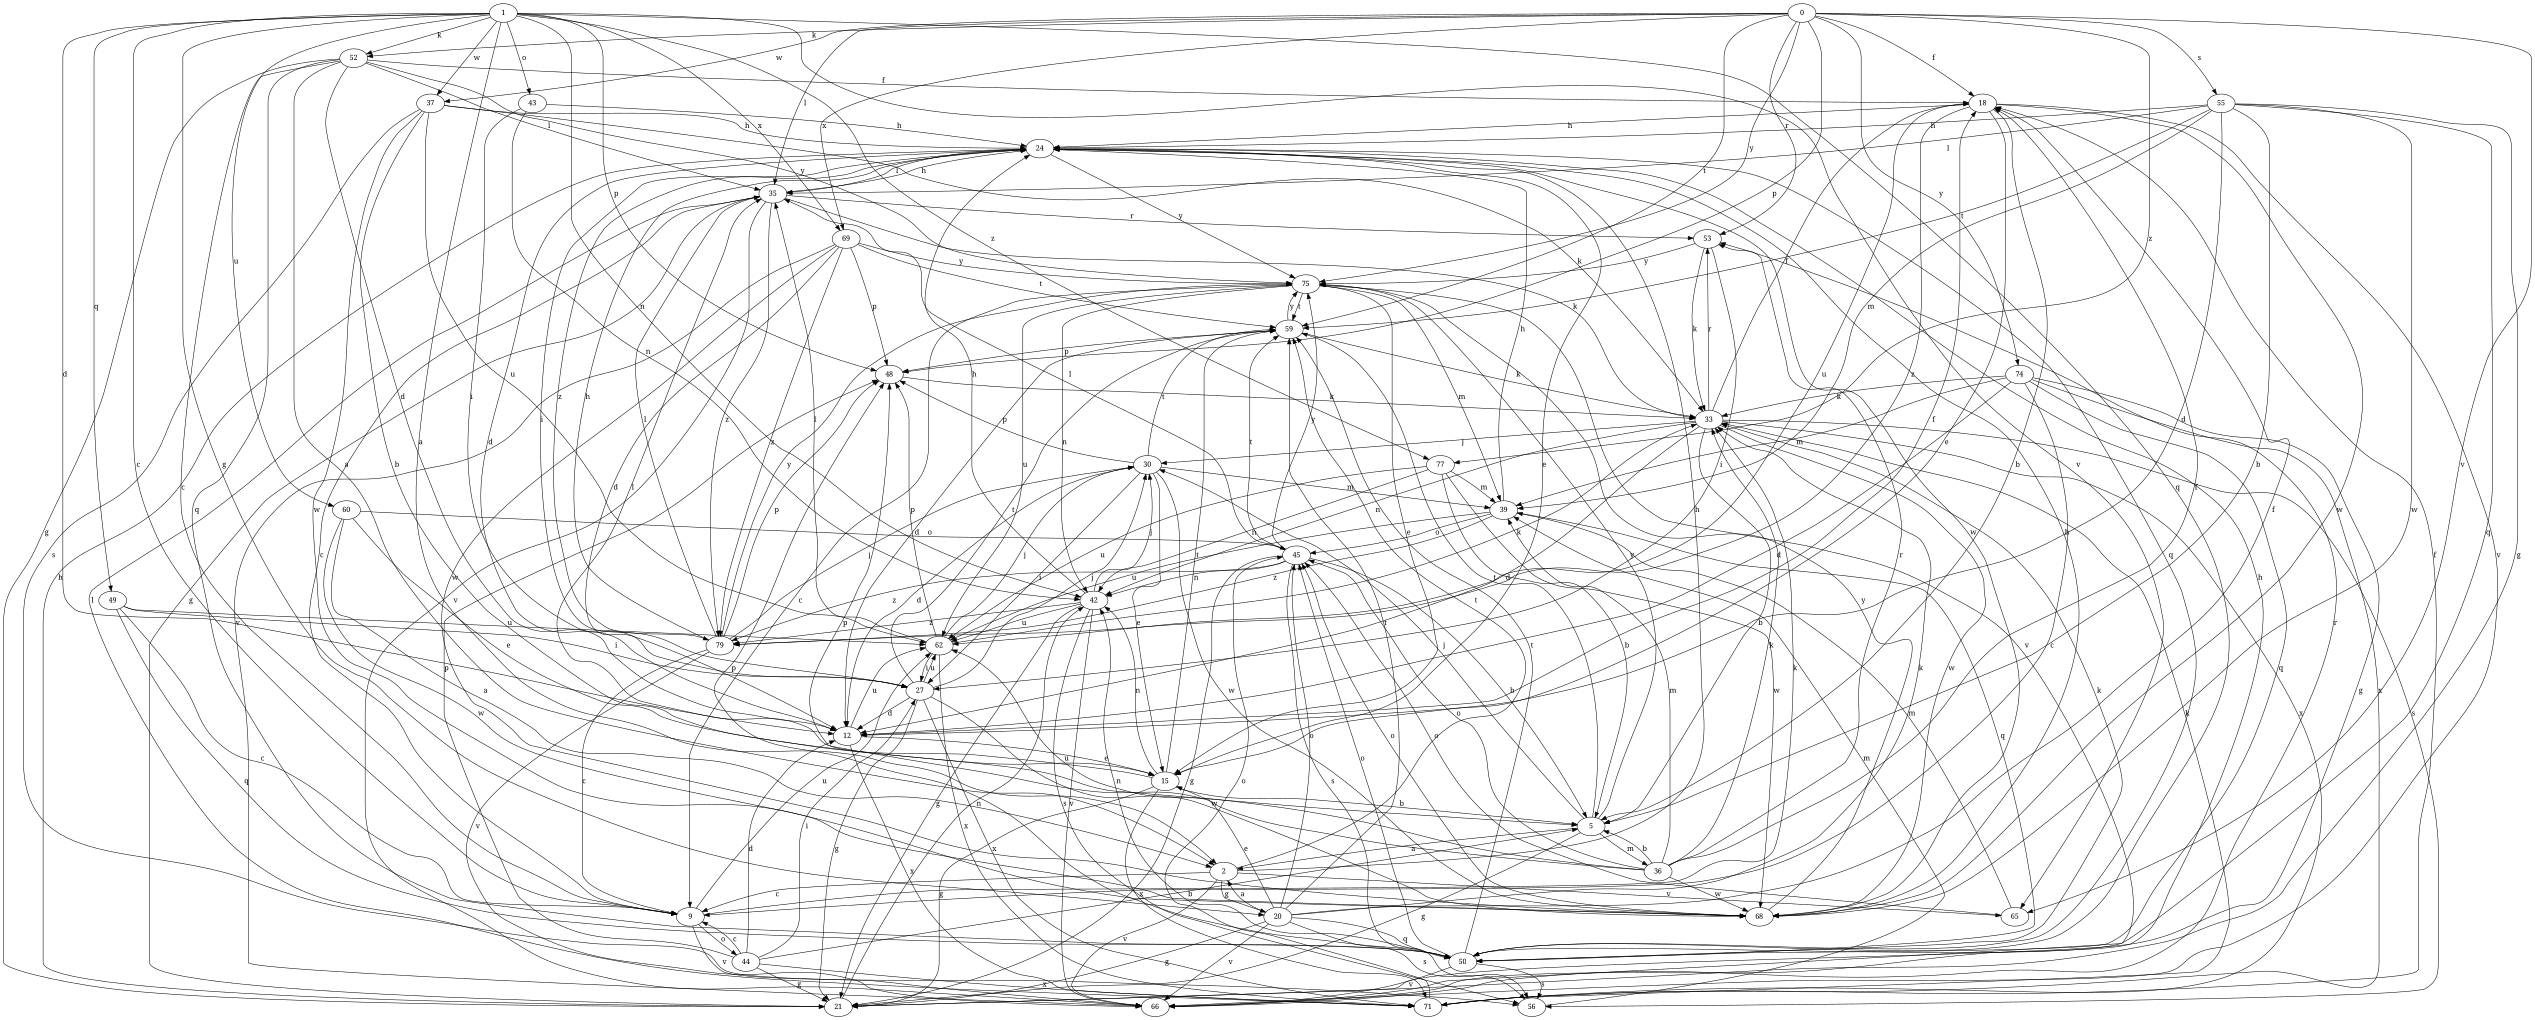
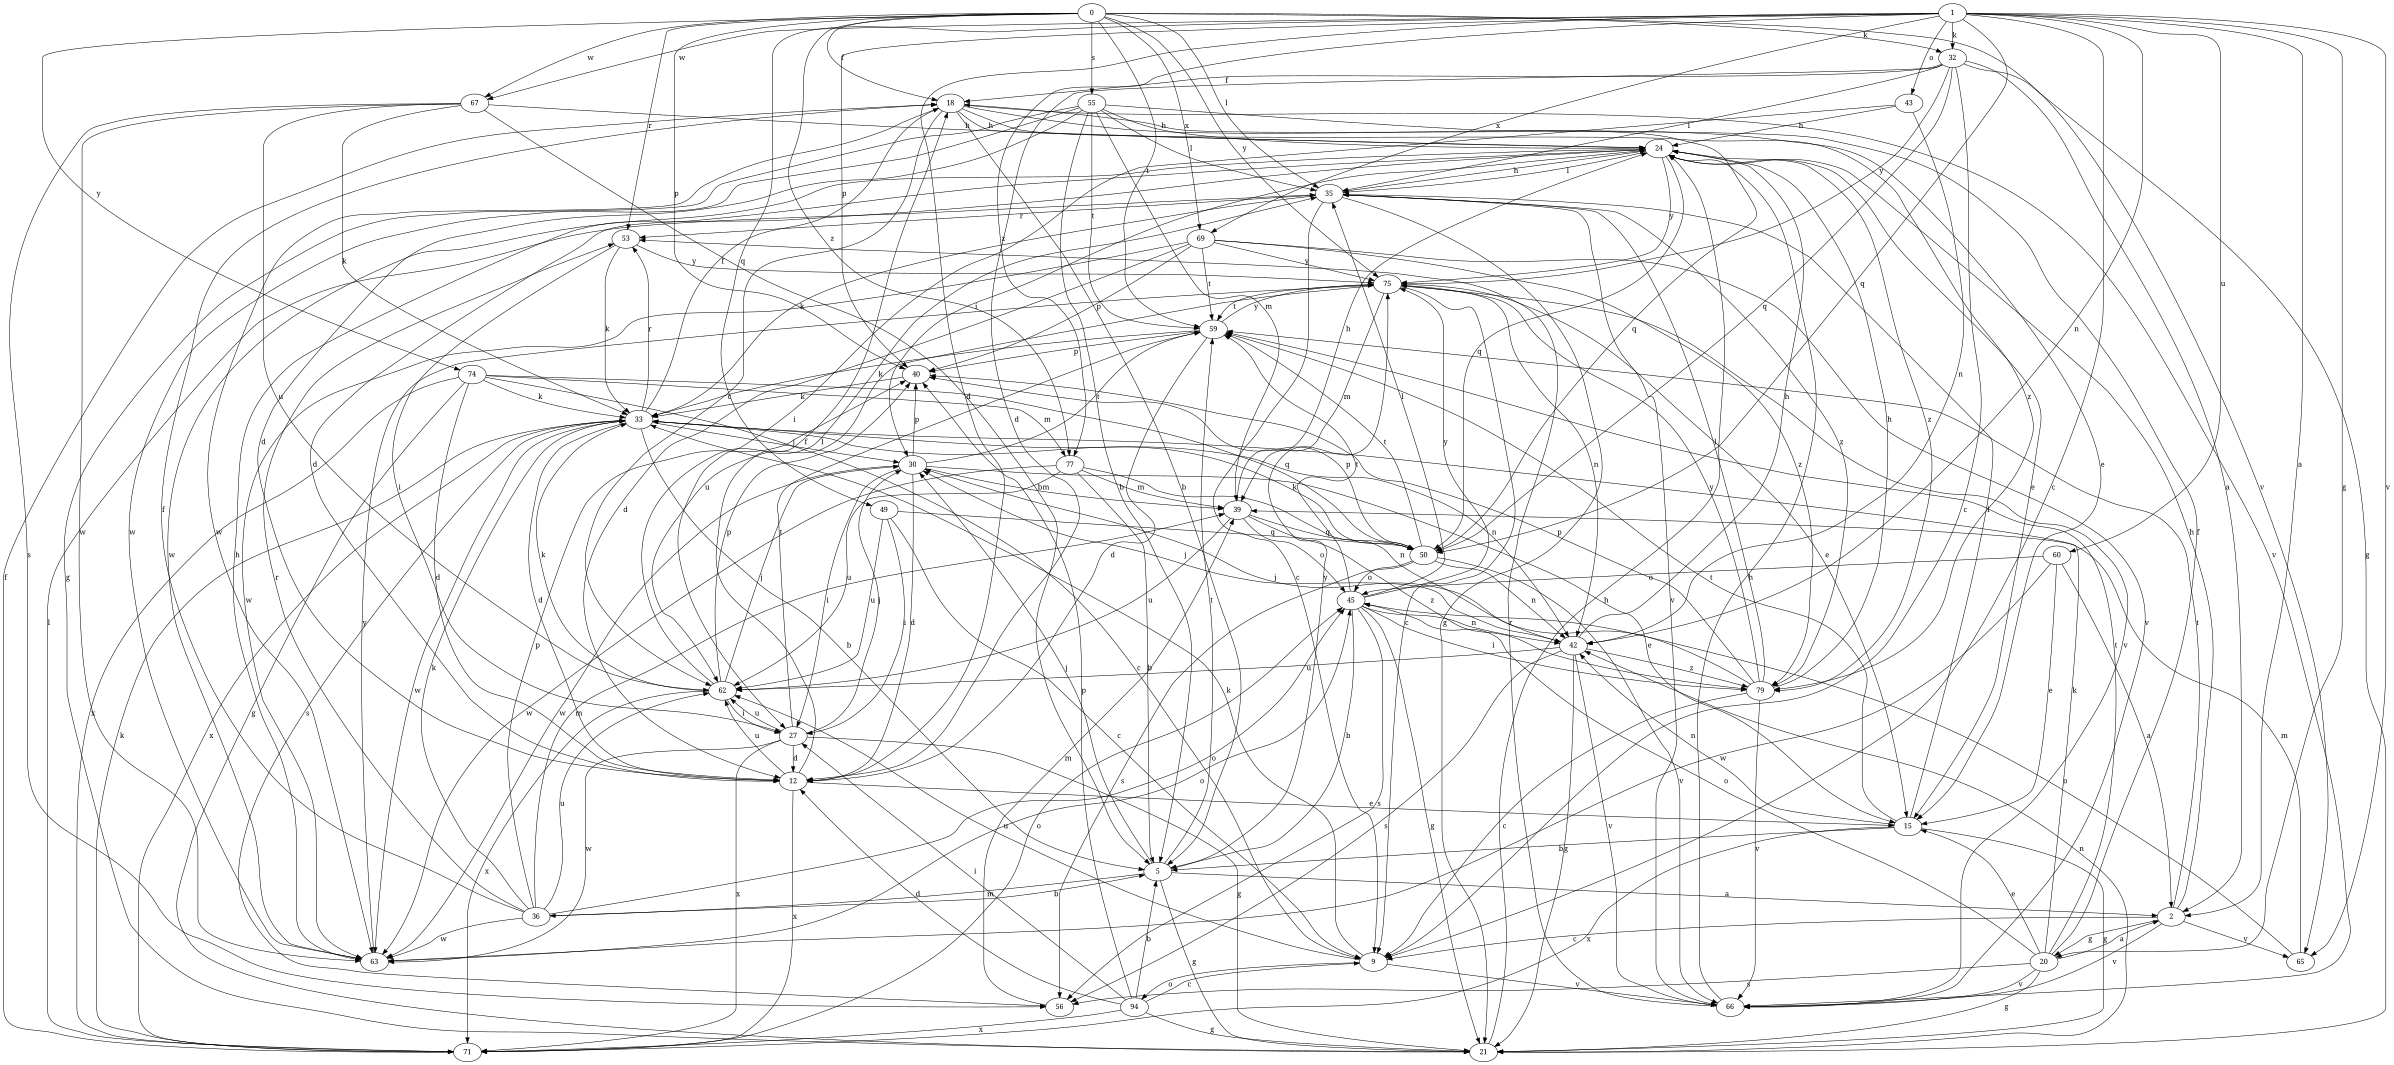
(354, 58) -> (1953, 58)
(431, 103) -> (475, 103)
(545, 361) -> (1166, 223)
(889, 375) -> (916, 375)
(1824, 375) -> (730, 397)
(1740, 448) -> (783, 393)
(894, 600) -> (1494, 646)
(1759, 917) -> (375, 962)
(1363, 927) -> none
(746, 962) -> (1134, 1007)
